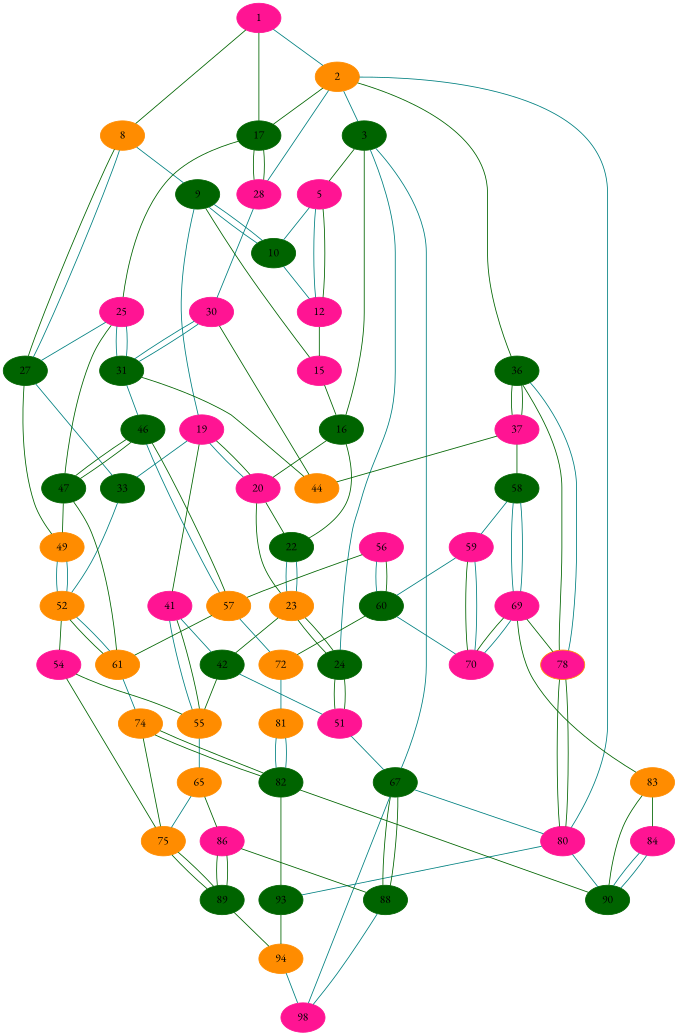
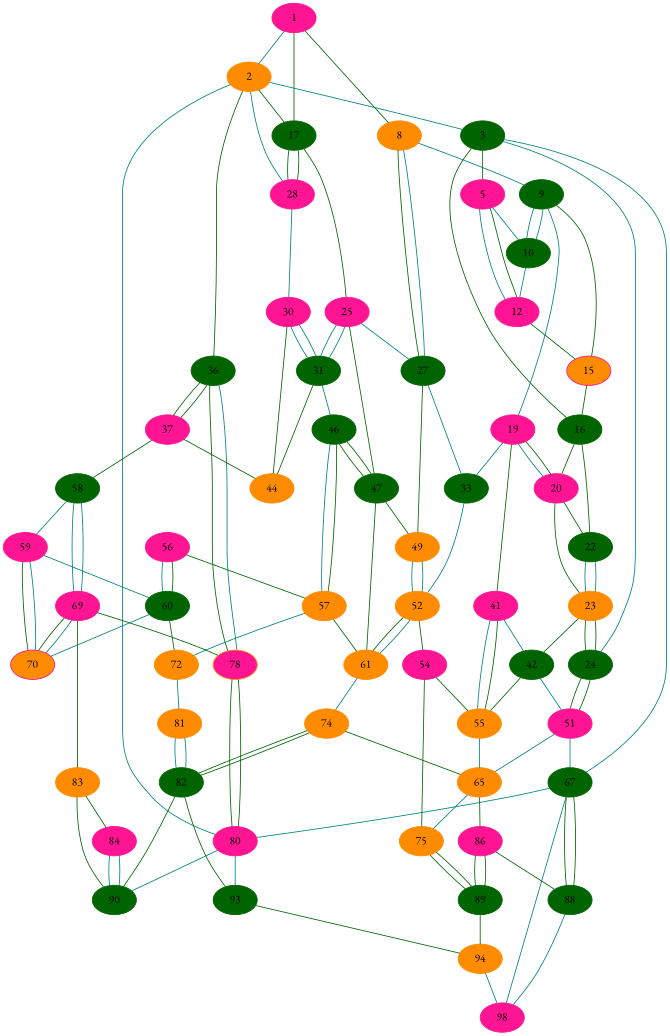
(319, 371) -> (589, 371)
(471, 665) -> (33, 665)
none -> (525, 753)
(152, 782) -> (403, 753)
